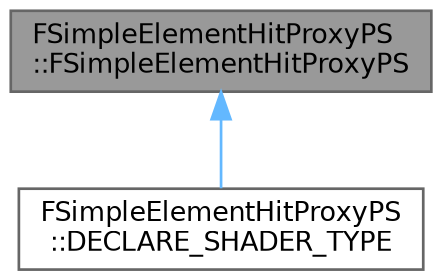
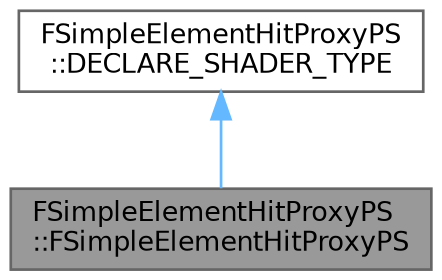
(221, 154) -> (221, 154)
